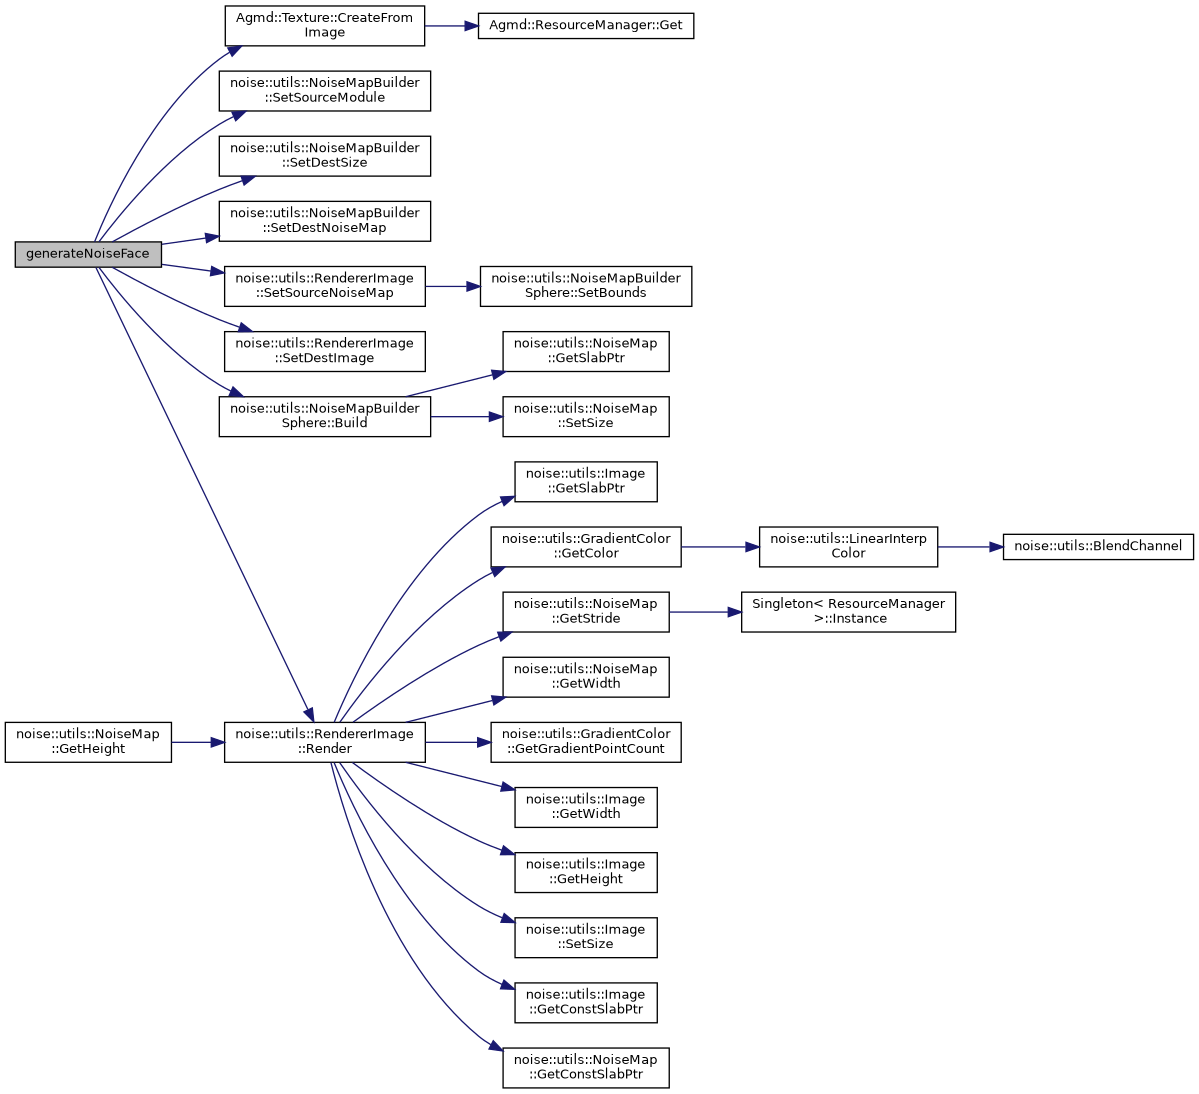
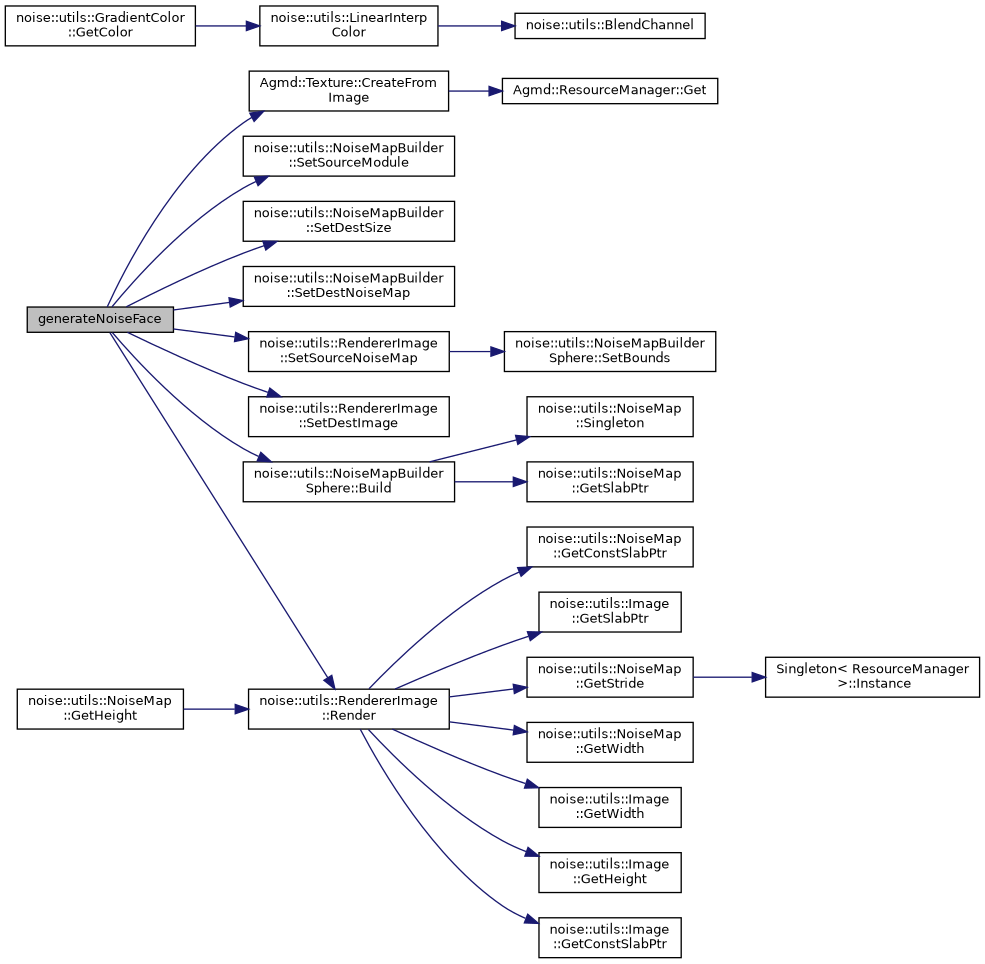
(586, 417) -> (610, 417)
(408, 639) -> none
(586, 742) -> none
(586, 938) -> none
